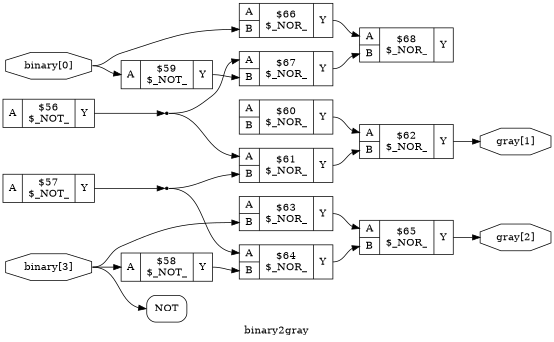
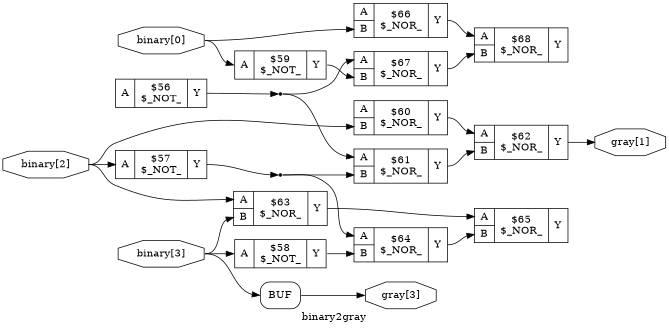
none -> (46, 165)
(516, 237) -> none
none -> (401, 295)
(167, 309) -> (280, 295)
